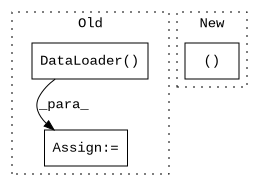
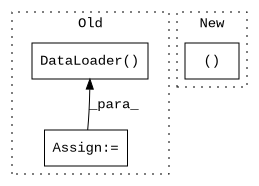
(38, 99) -> (89, 110)
